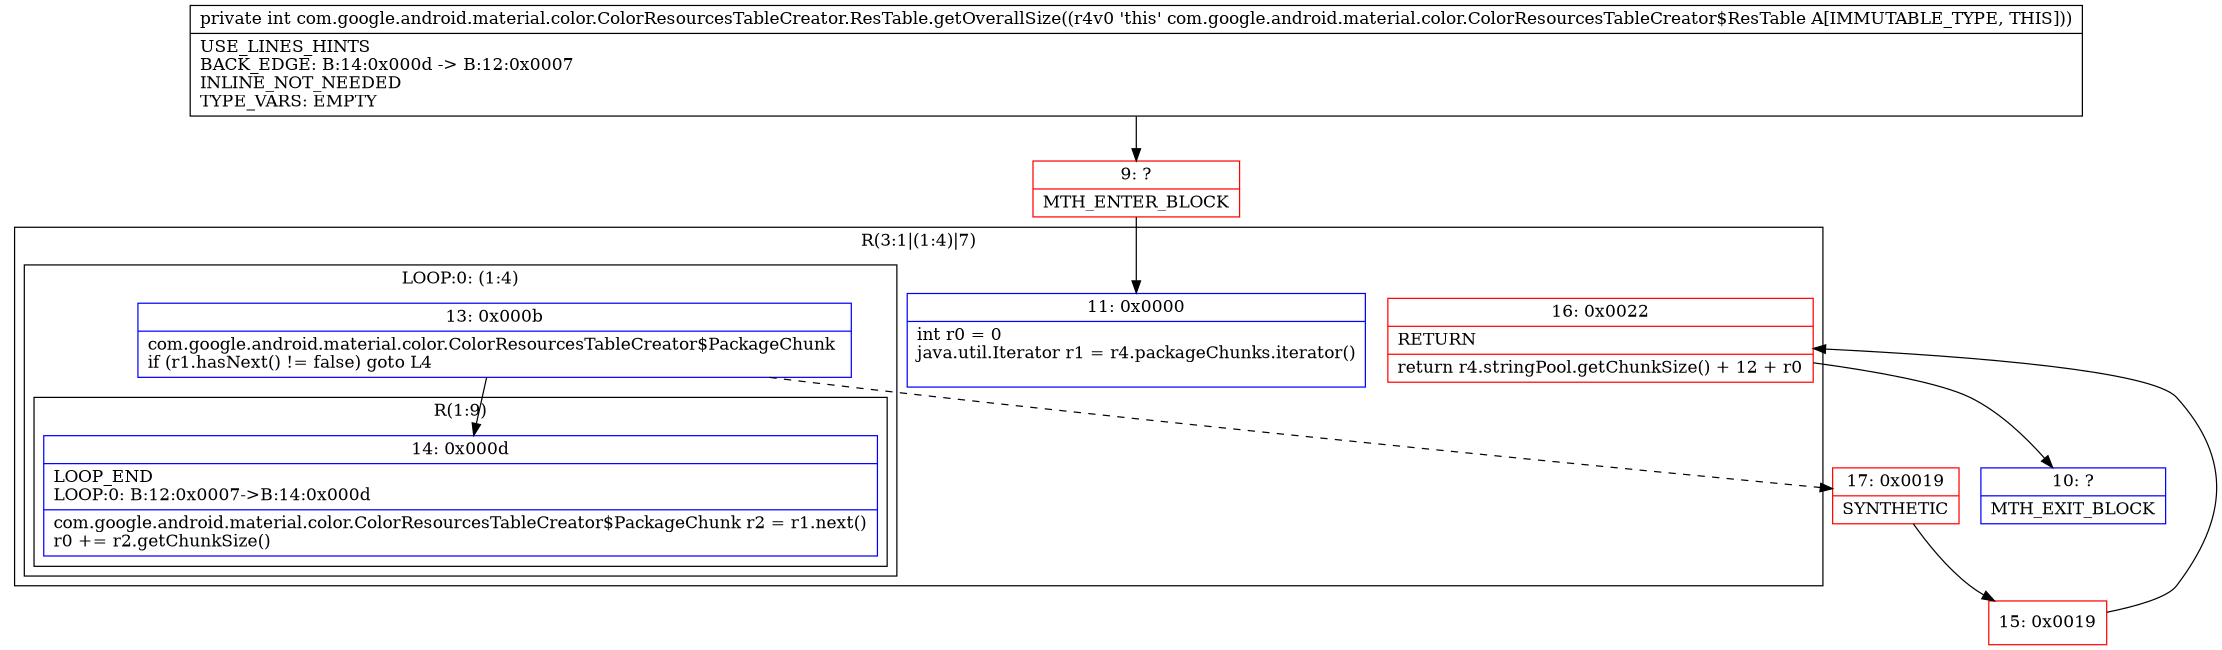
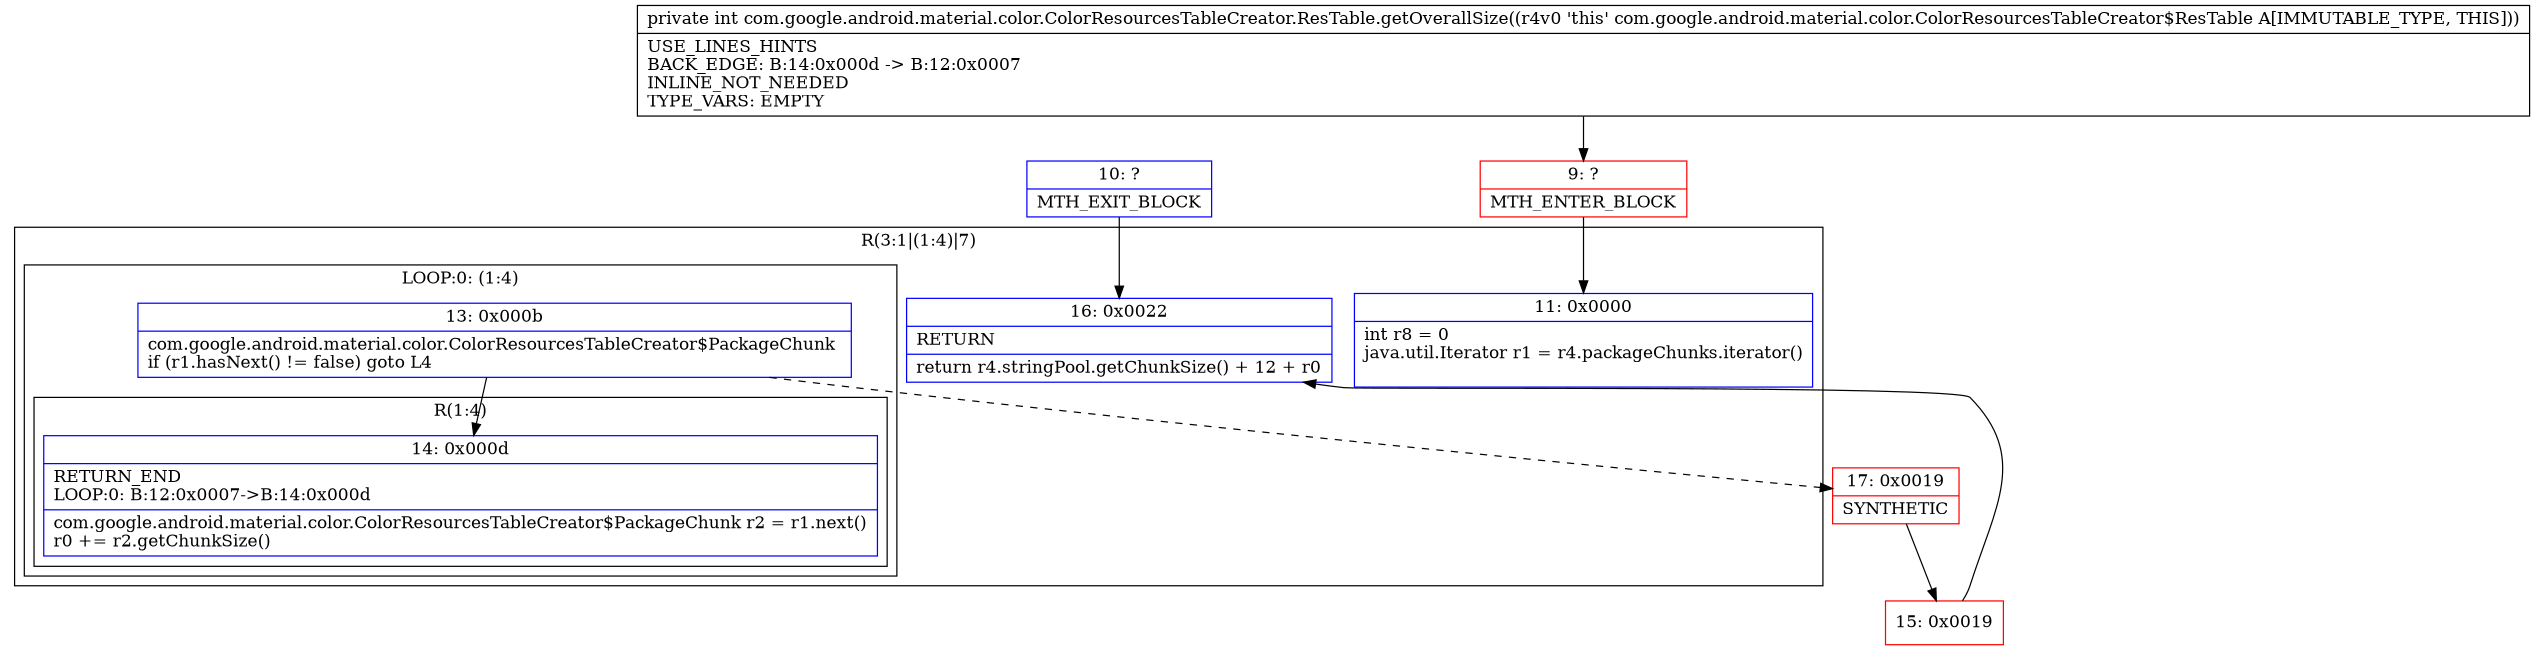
(959, 335) -> (1407, 335)
(1601, 340) -> (1119, 340)
(1940, 387) -> (1119, 252)
(461, 411) -> (461, 411)
(103, 477) -> (118, 477)
